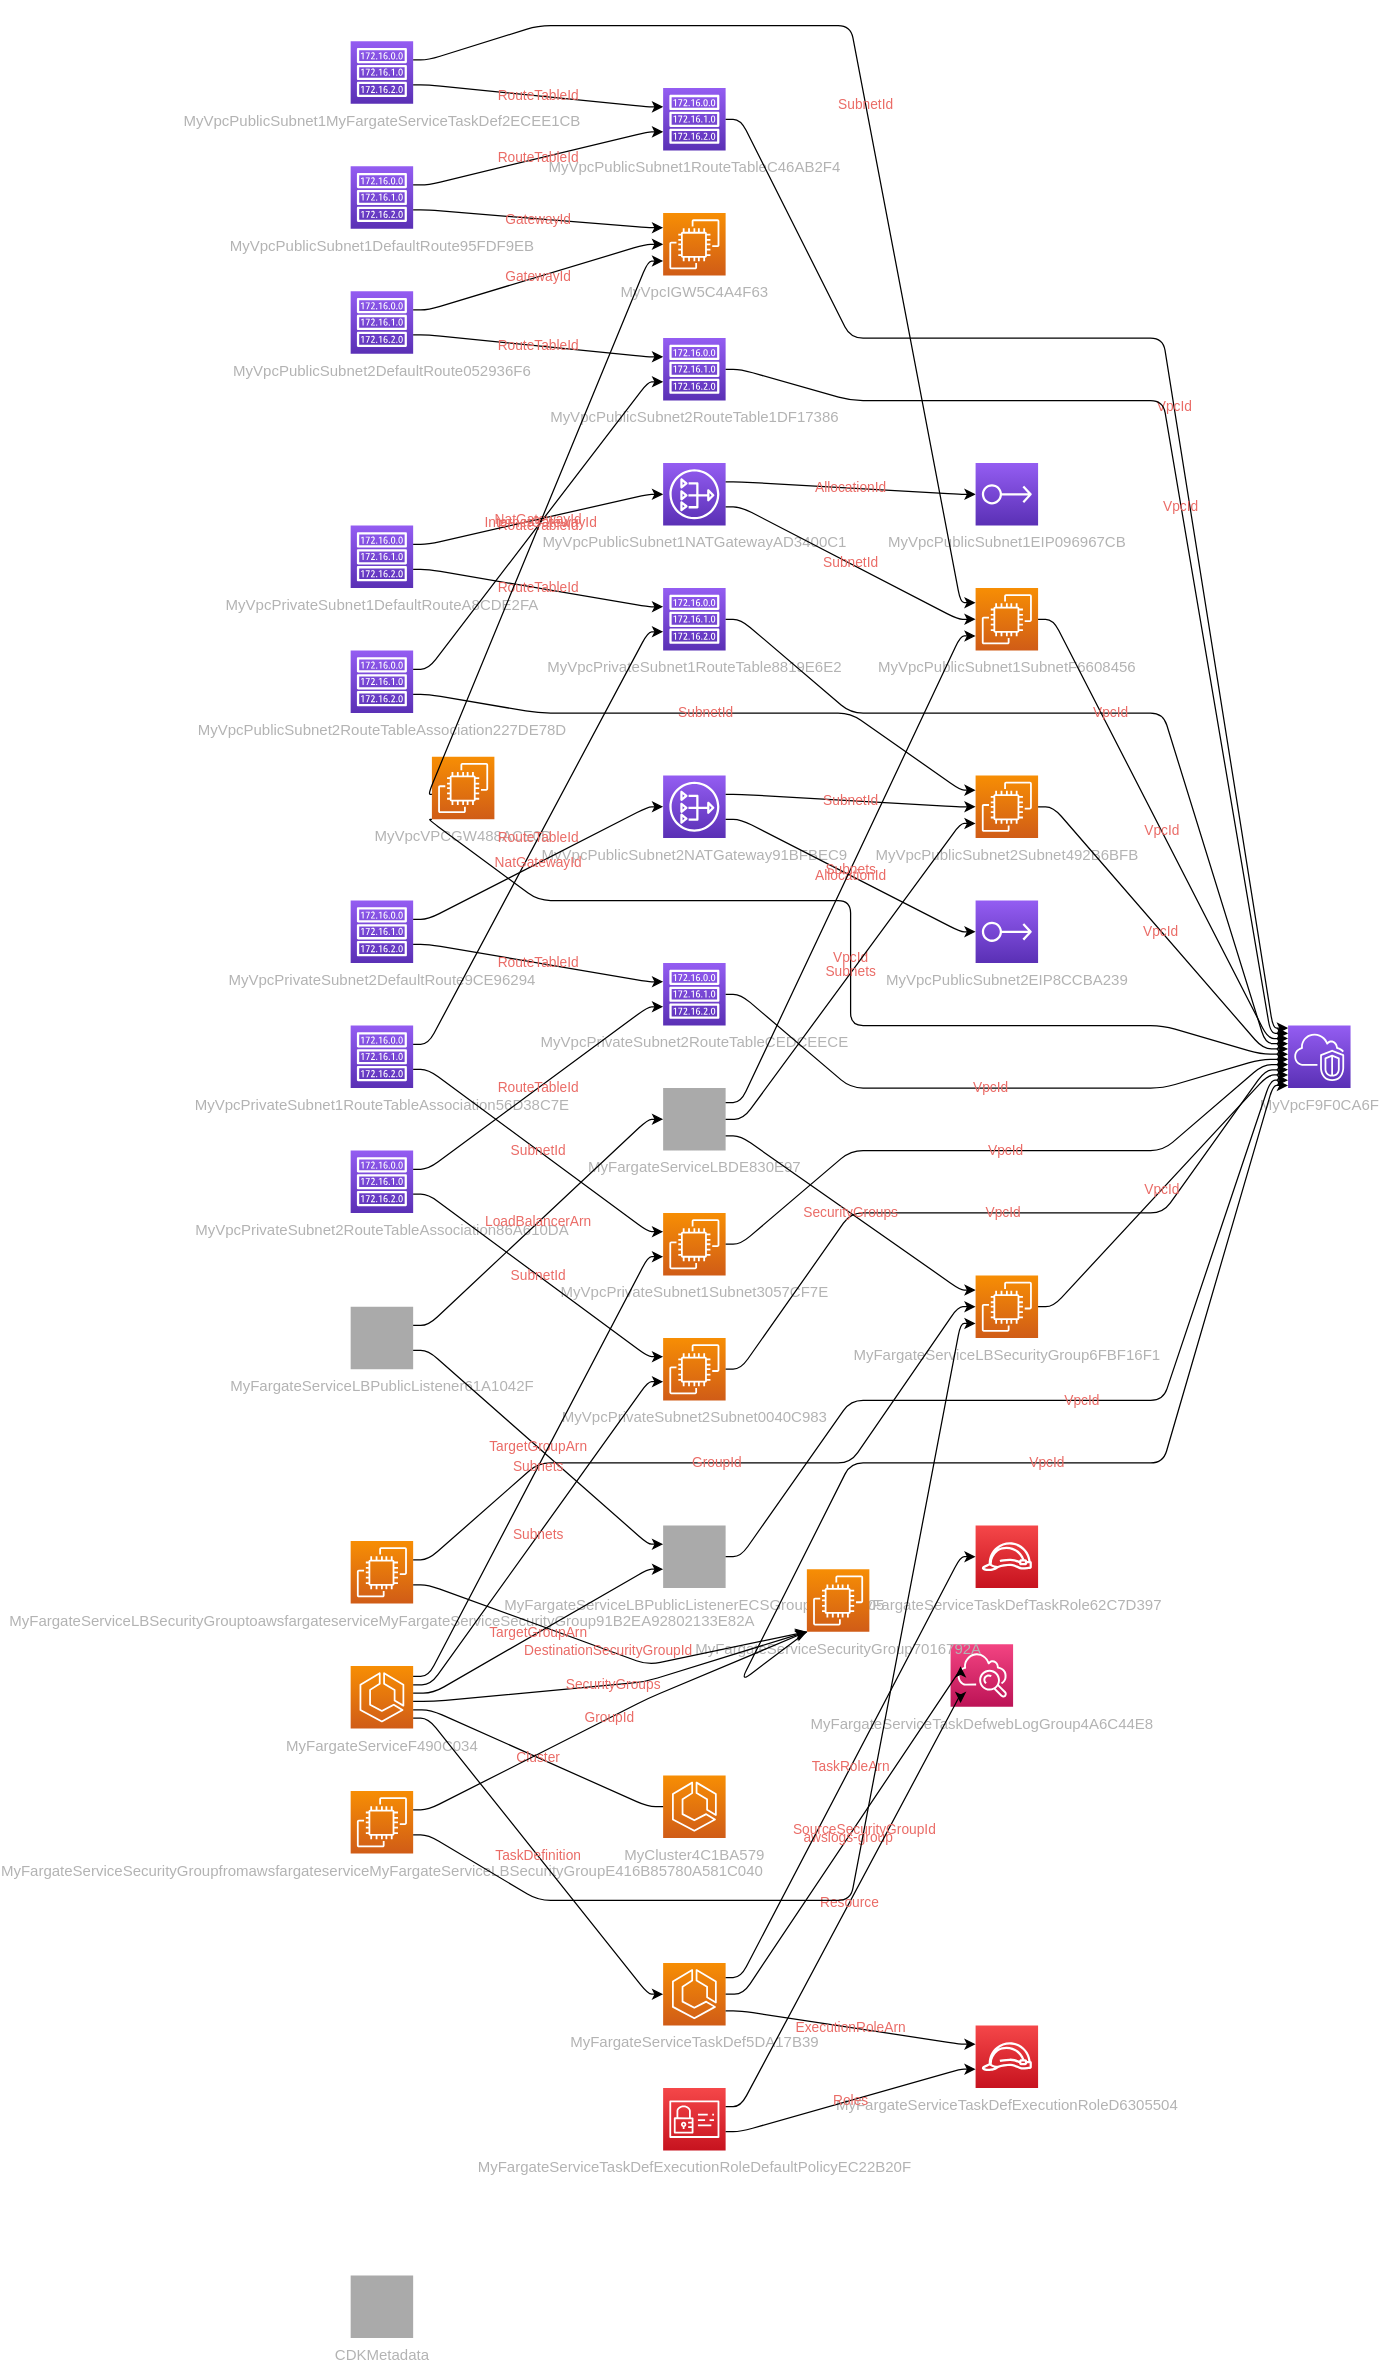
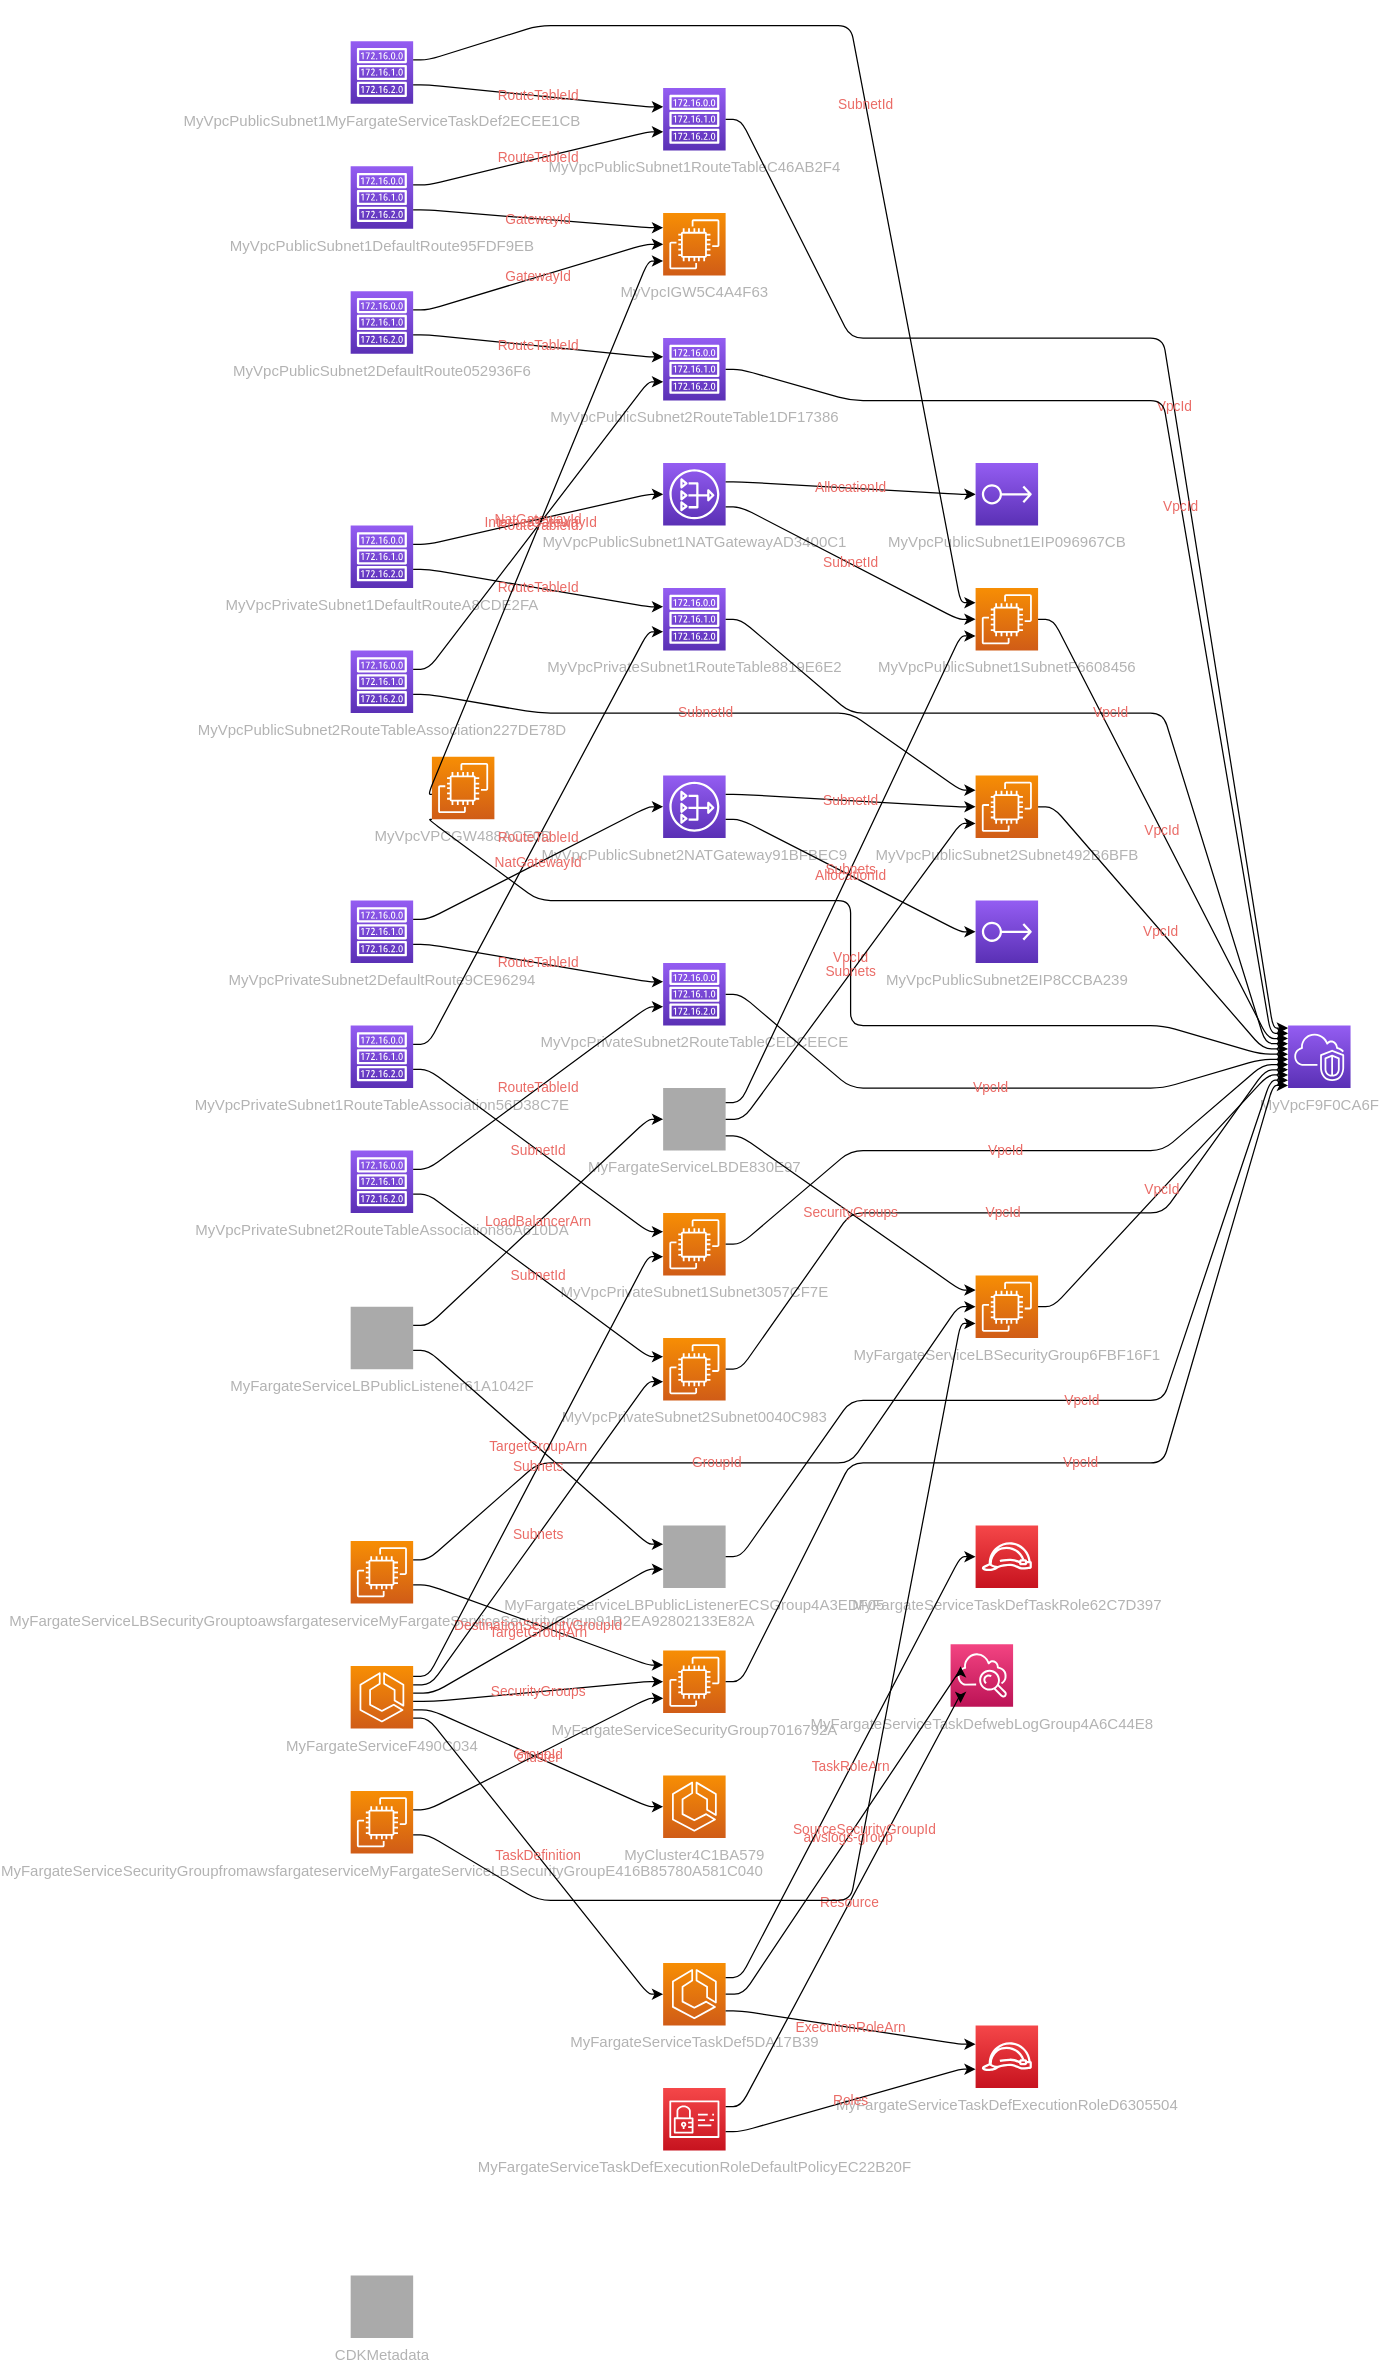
(838, 1601) -> (694, 1682)
(657, 1807) -> (653, 1807)
